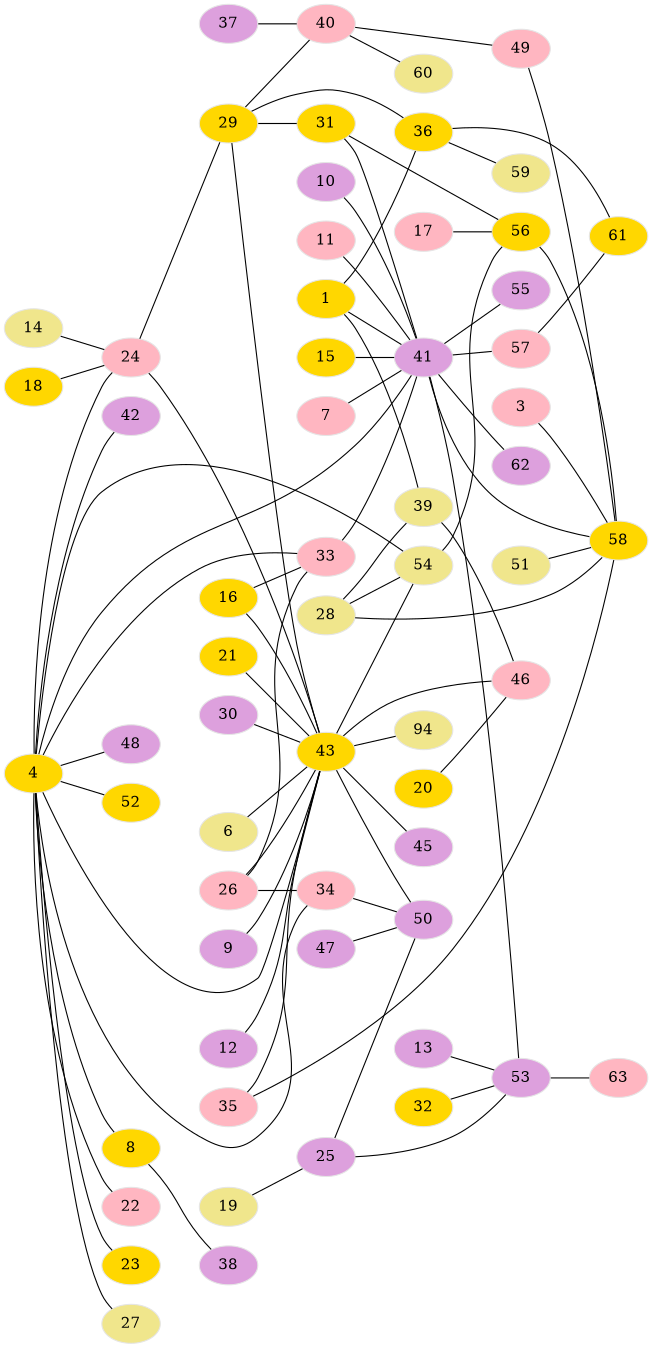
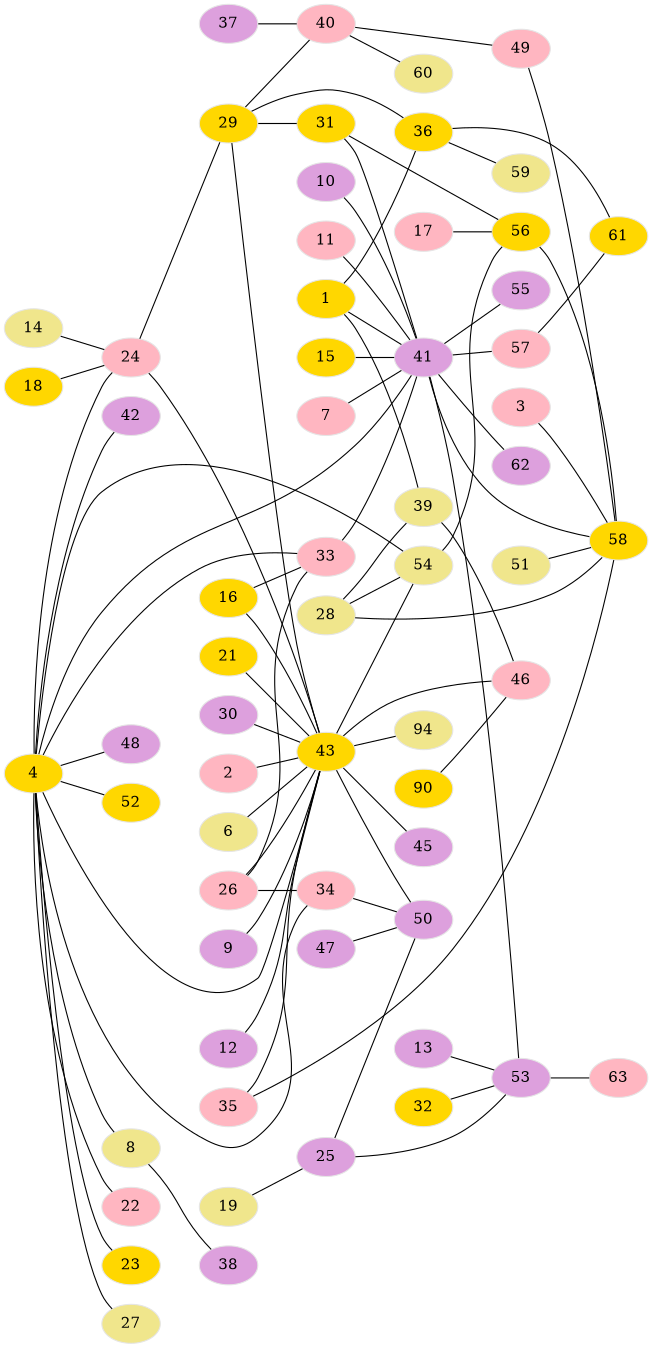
none -> (229, 774)
(424, 789) -> (424, 789)
(131, 1148) -> (131, 1148)
